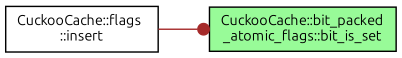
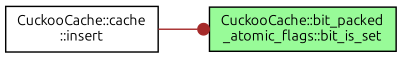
(82, 29) -> (82, 29)
